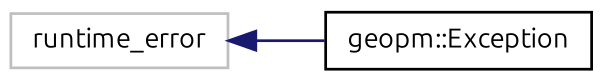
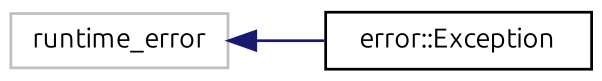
(459, 41) -> (459, 41)
